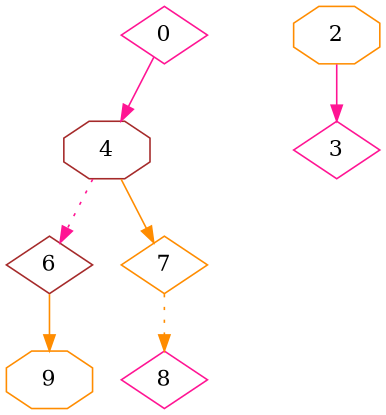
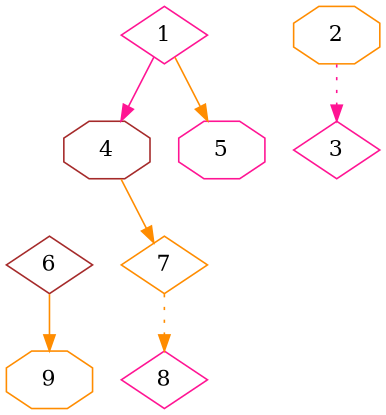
(164, 35) -> (164, 35)
(337, 85) -> (337, 85)
none -> (222, 150)
(80, 204) -> none
